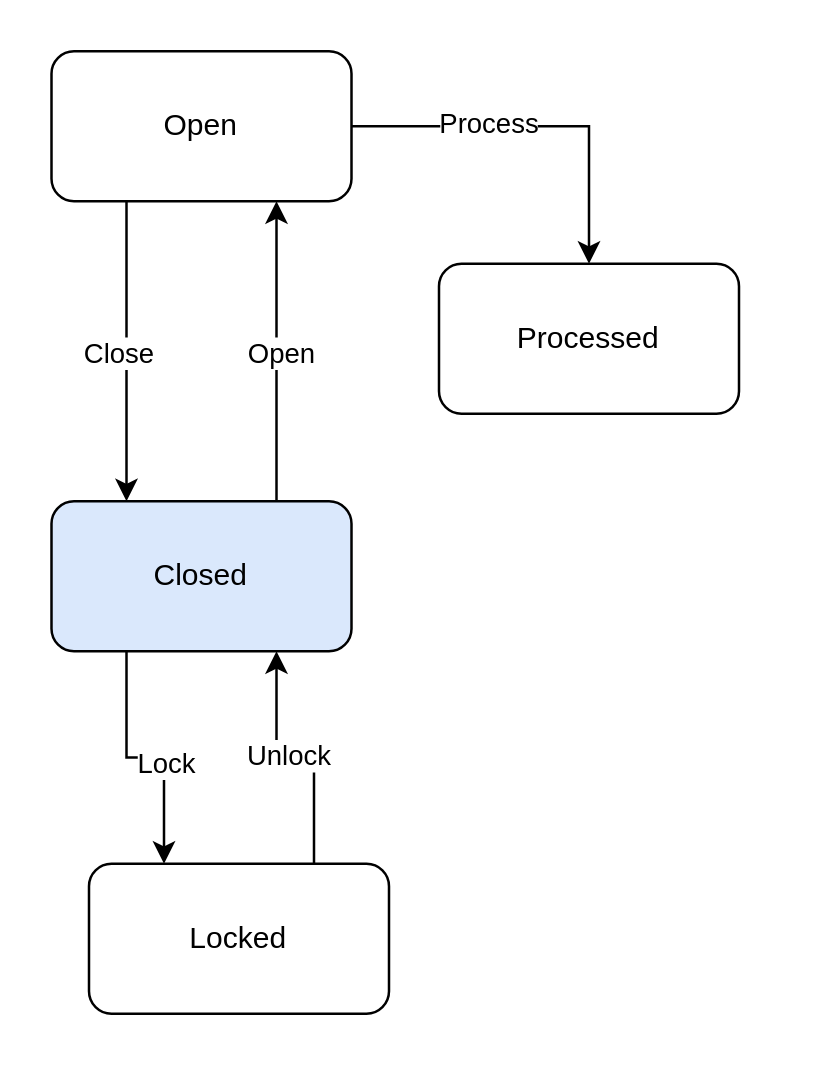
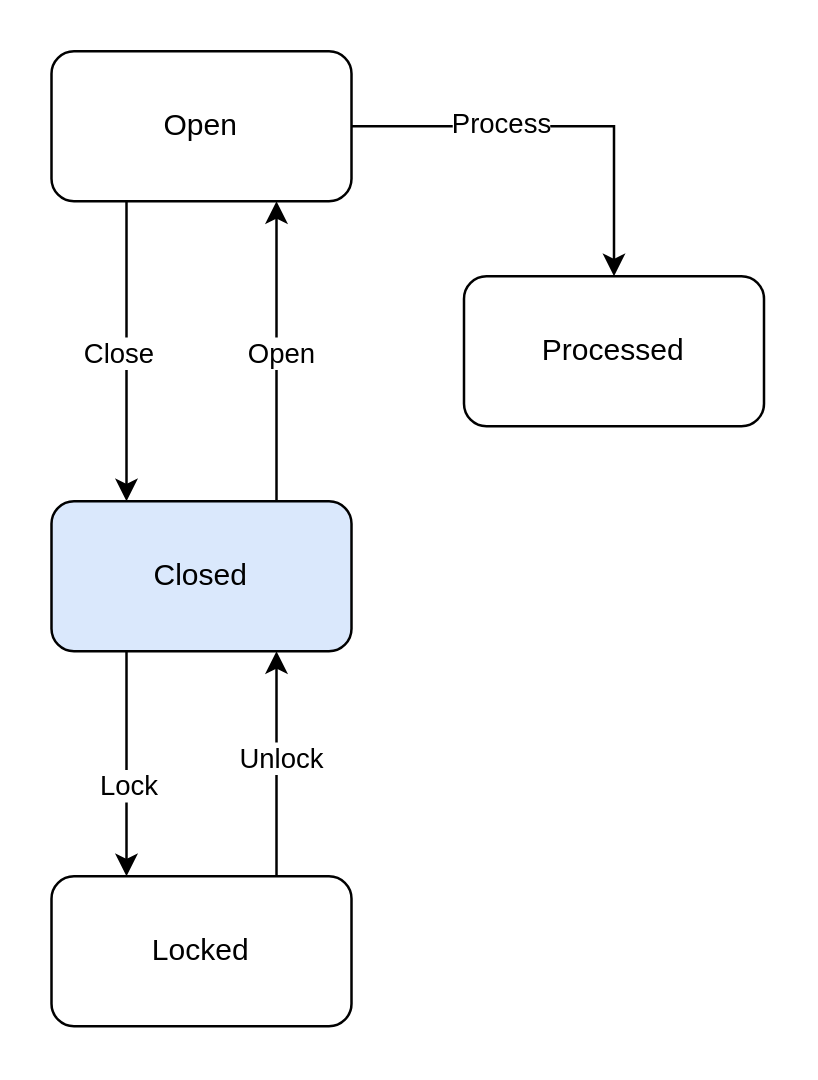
(589, 339) -> (614, 351)
(239, 939) -> (201, 951)
